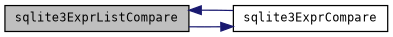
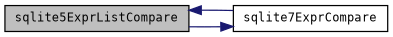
(97, 19) -> (97, 19)
(311, 19) -> (311, 19)
